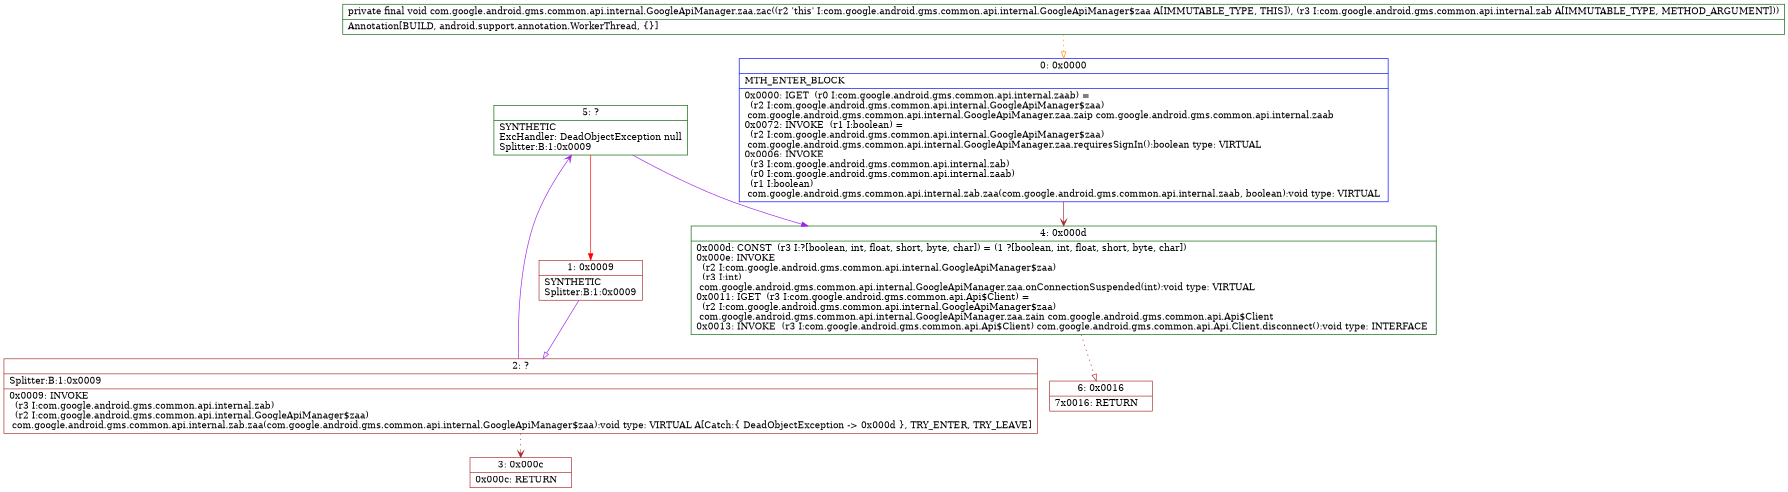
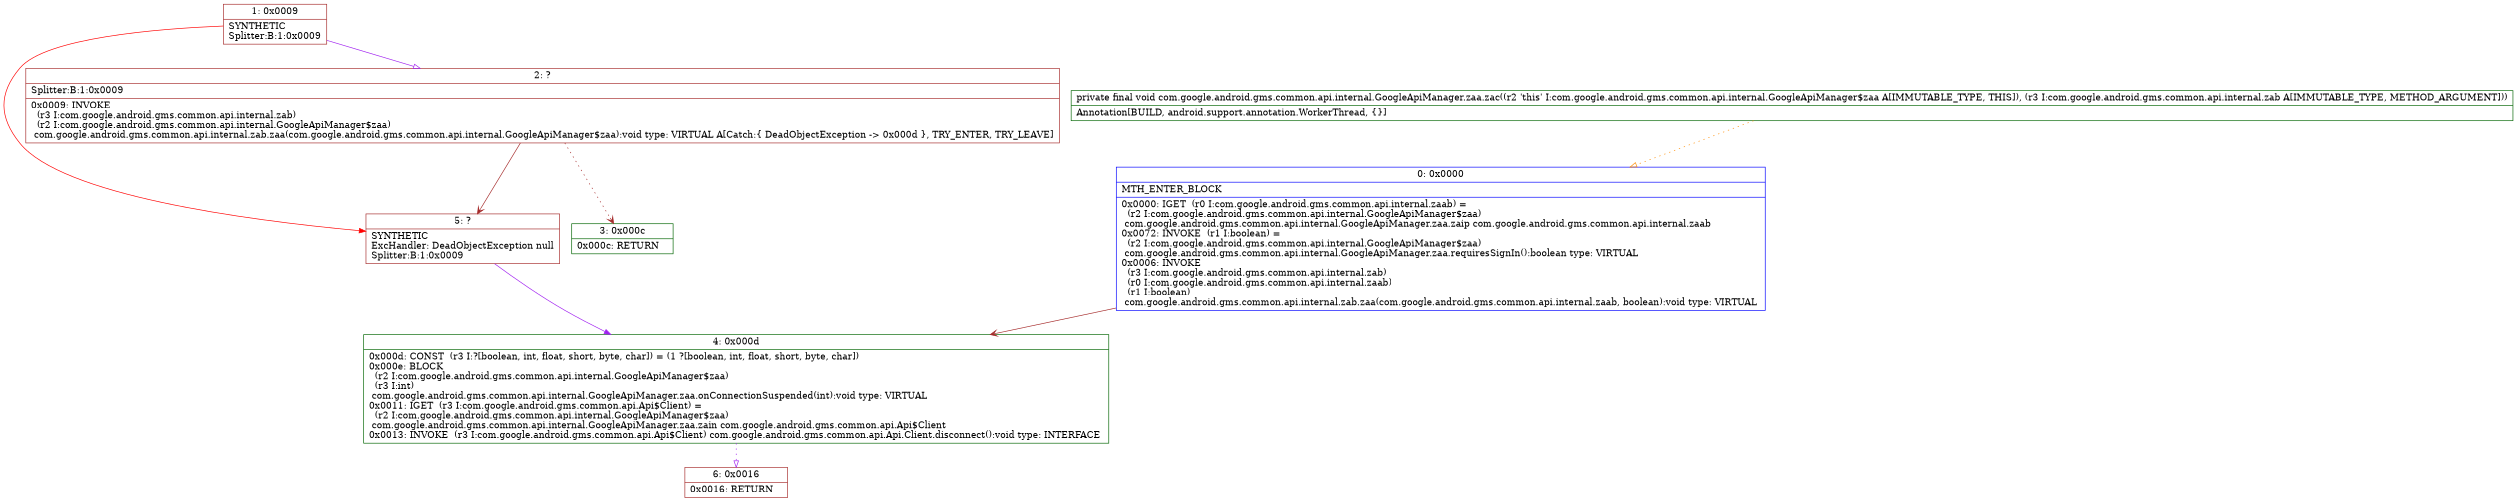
(591, 130) -> (463, 239)
(591, 204) -> (44, 162)
(526, 255) -> (501, 176)
(739, 258) -> (409, 367)
(1088, 355) -> (736, 452)
(1101, 403) -> (736, 490)
(521, 473) -> (622, 239)
